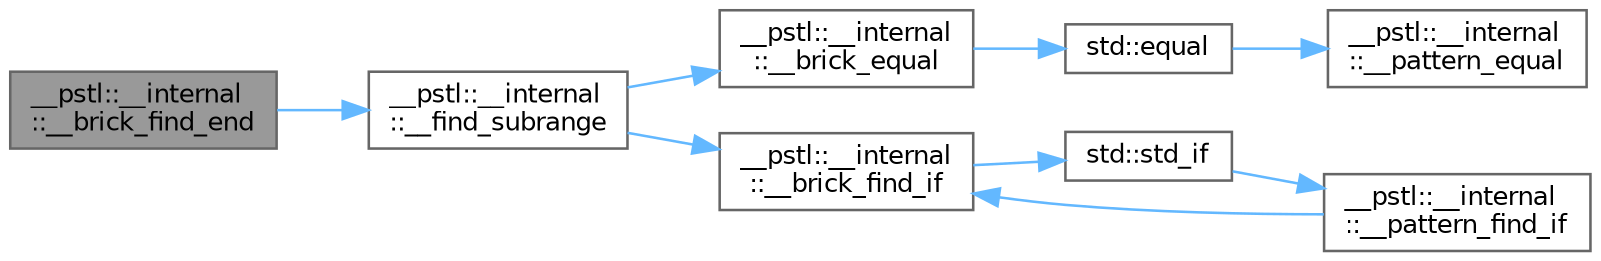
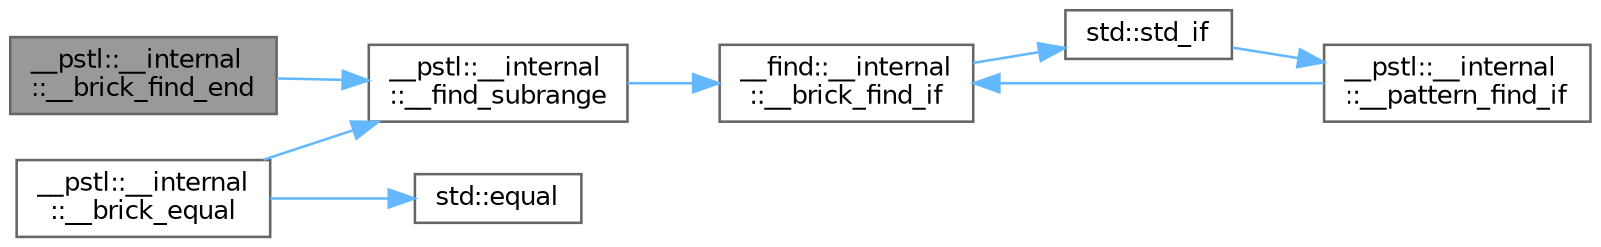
(1457, 49) -> none
(660, 82) -> (308, 145)
(846, 172) -> (846, 83)
